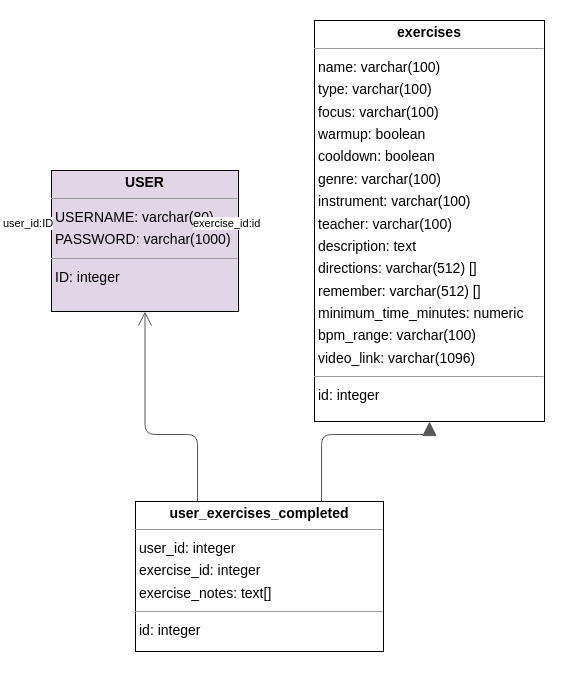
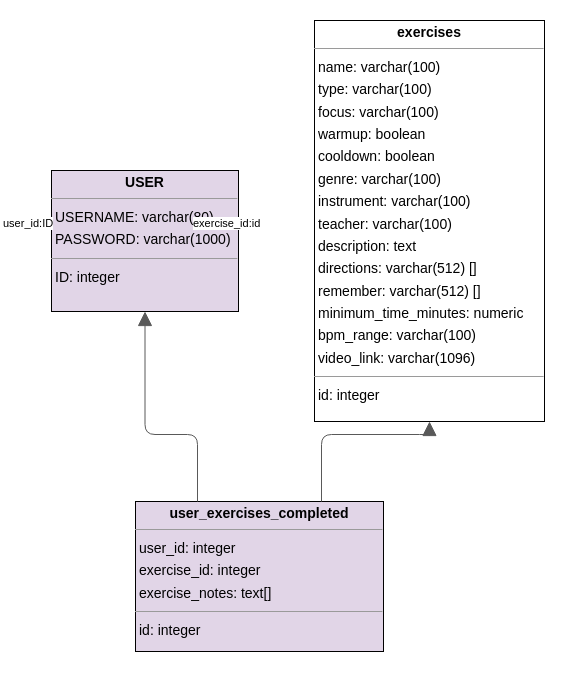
(145, 321) -> (145, 327)
(260, 577) -> (260, 577)
